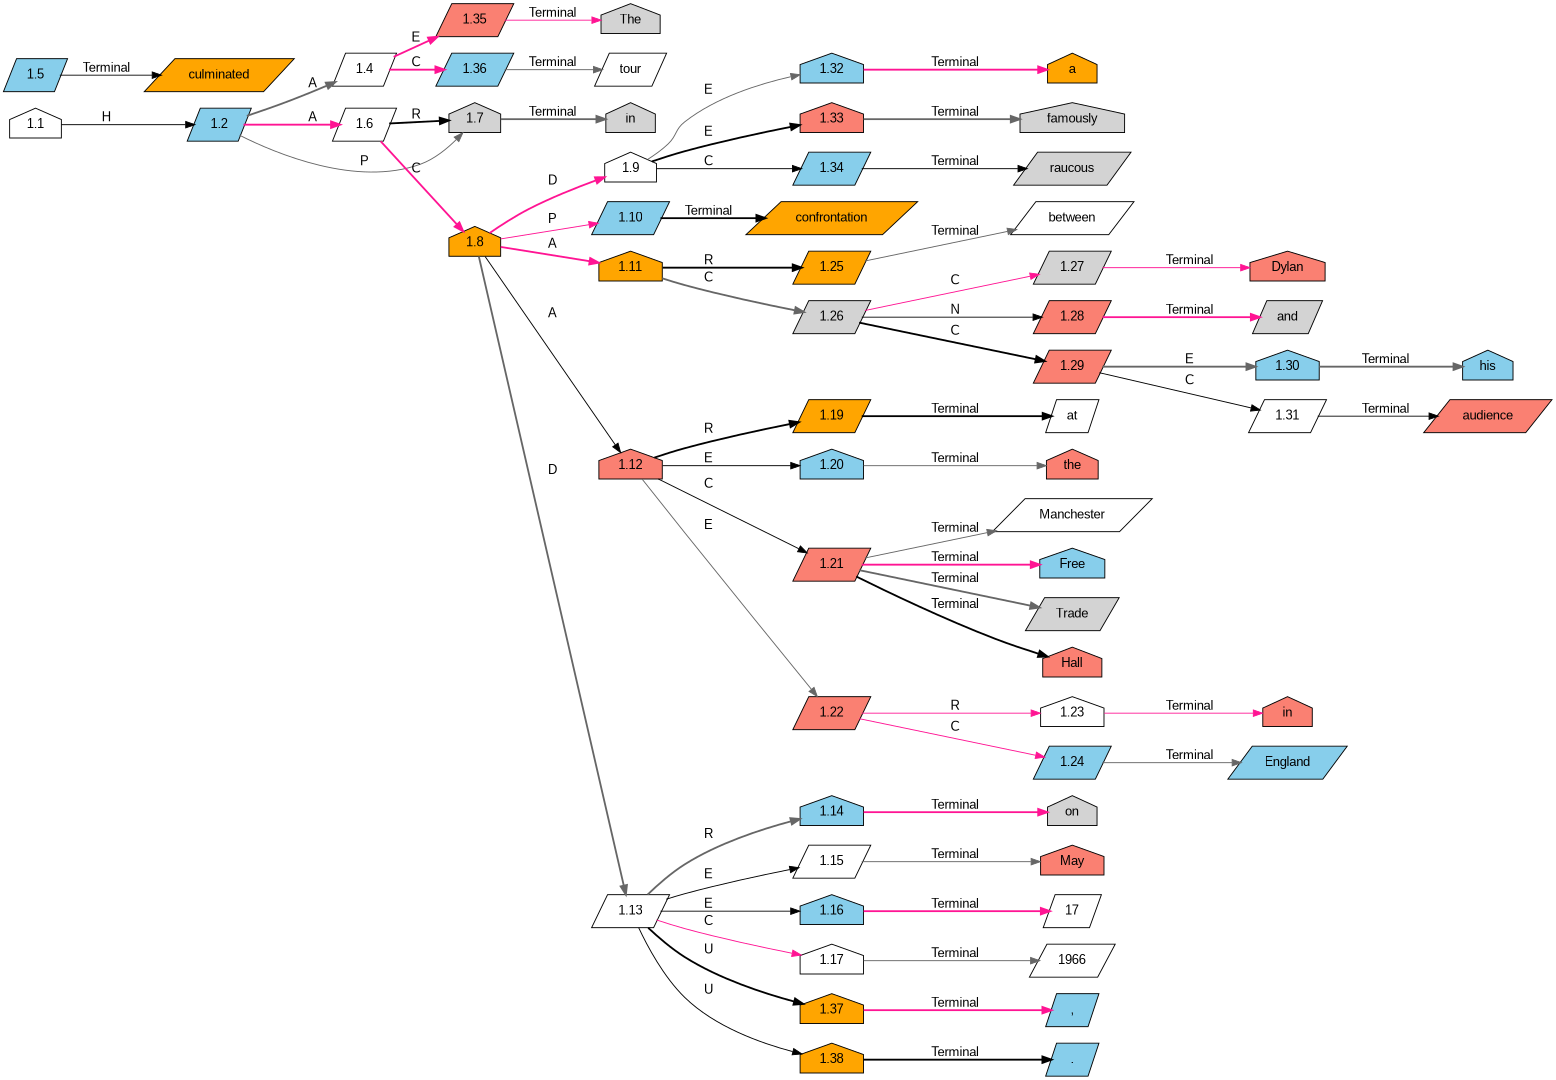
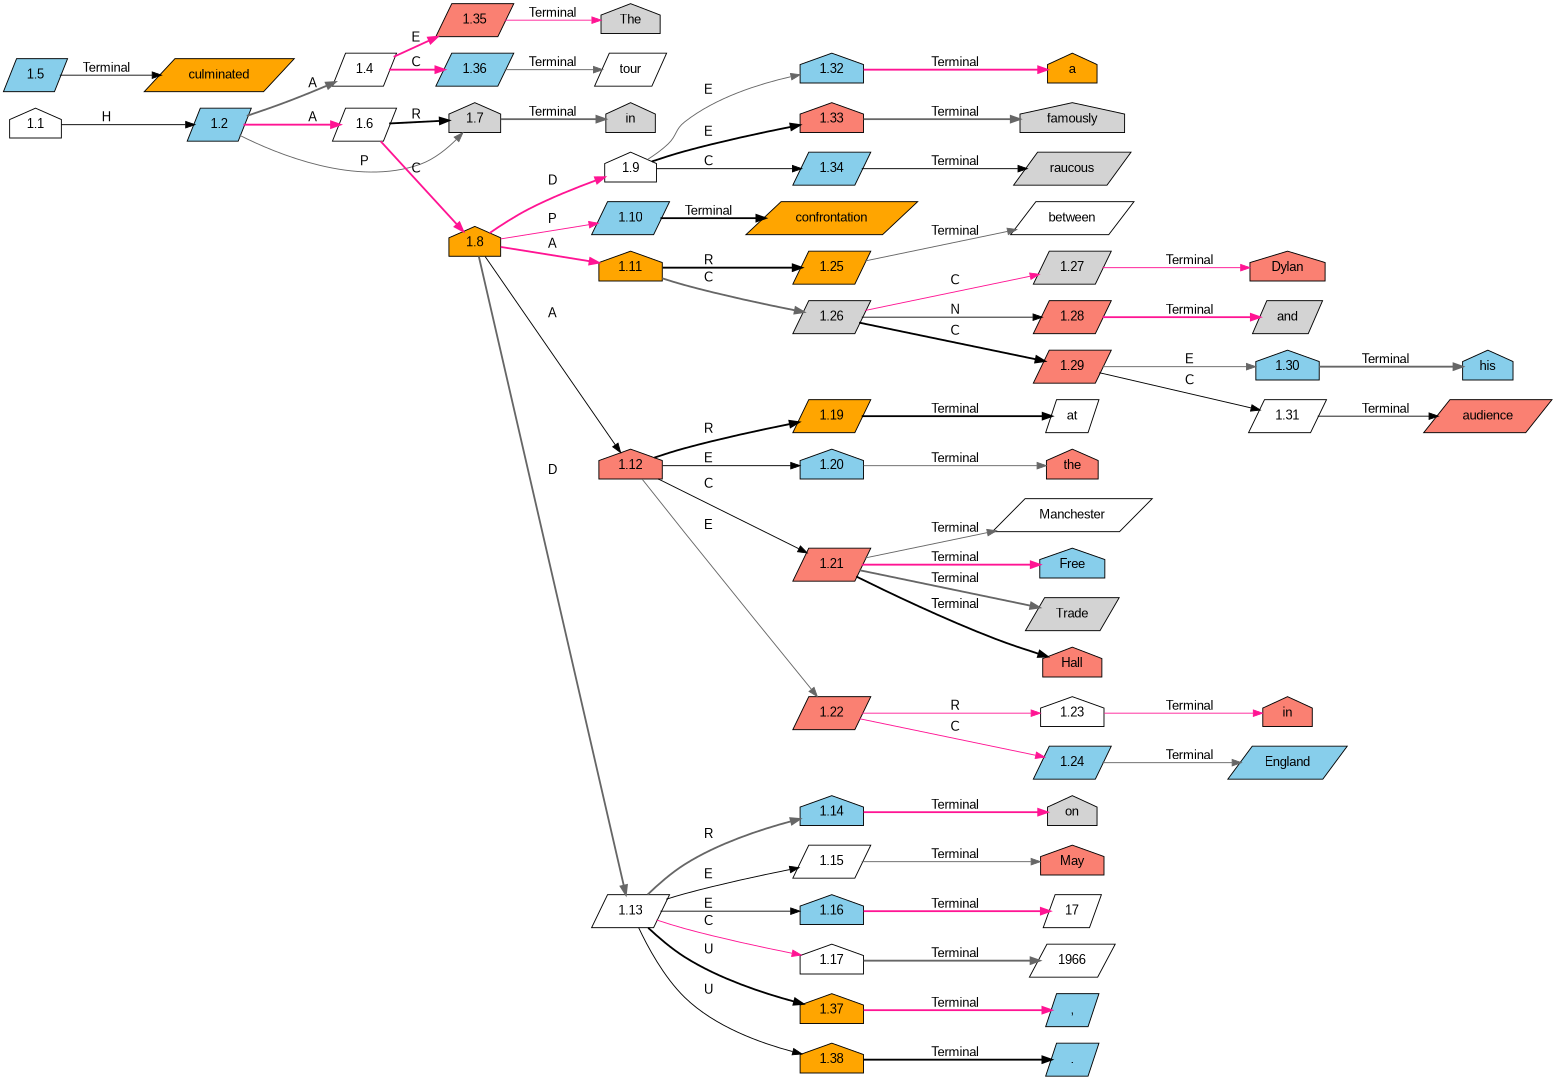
(1174, 367) -> (1174, 367)
(947, 961) -> (947, 961)
